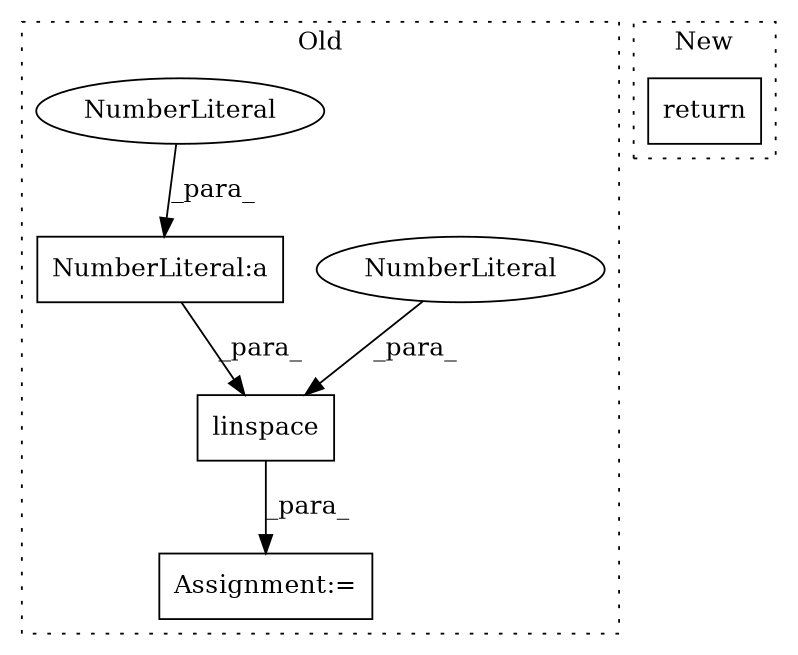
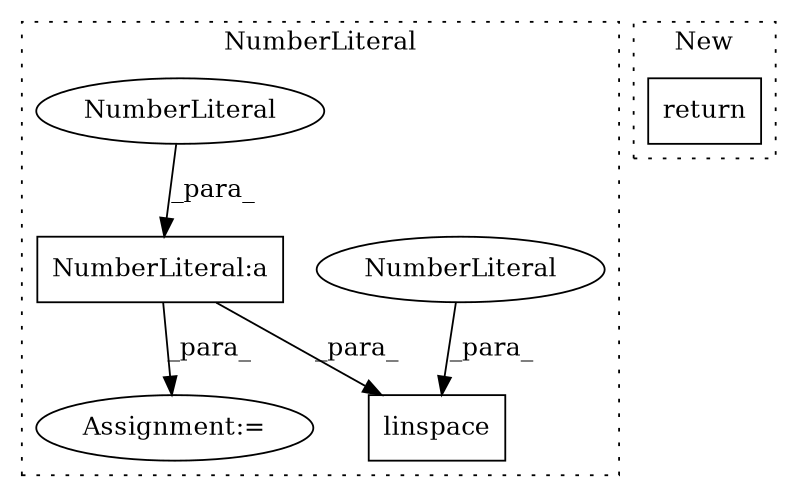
(320, 43) -> (320, 43)
(266, 498) -> (167, 340)
(266, 586) -> (175, 428)
